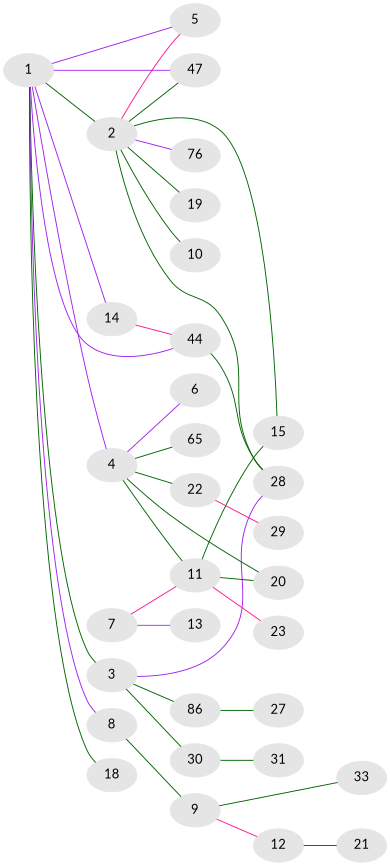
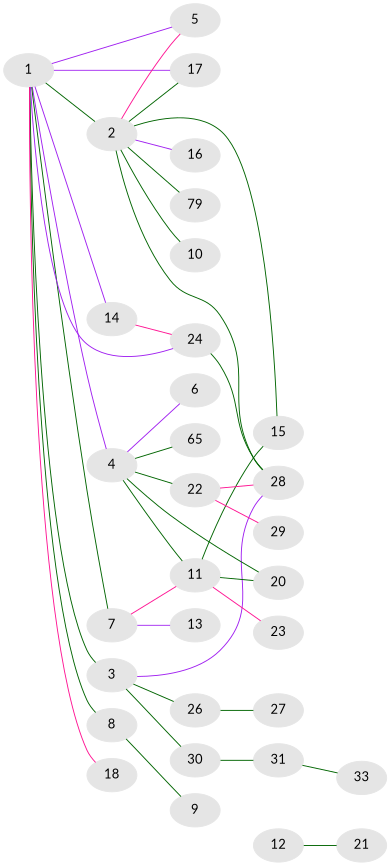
(195, 70) -> (195, 70)
(195, 155) -> (195, 155)
(195, 205) -> (195, 205)
(195, 340) -> (195, 340)
none -> (66, 348)
none -> (243, 486)
(53, 545) -> (53, 545)
(48, 548) -> (48, 548)
(195, 710) -> (195, 710)
(278, 794) -> (320, 769)
(237, 828) -> none
